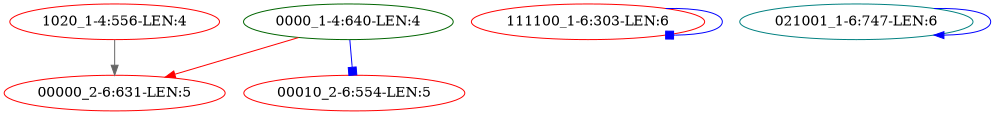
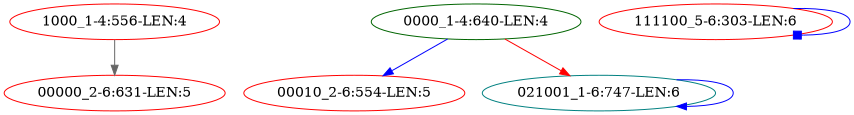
(115, 22) -> (115, 22)
(588, 22) -> (716, 22)
(351, 53) -> (420, 55)
(237, 56) -> (533, 55)
